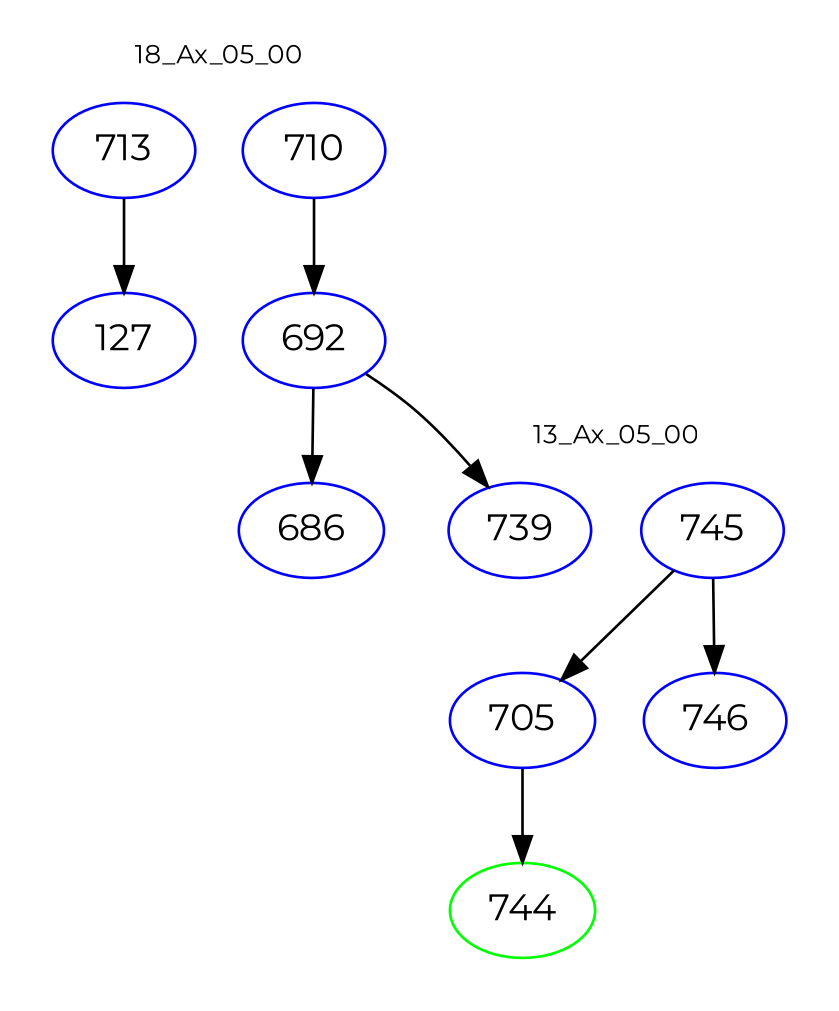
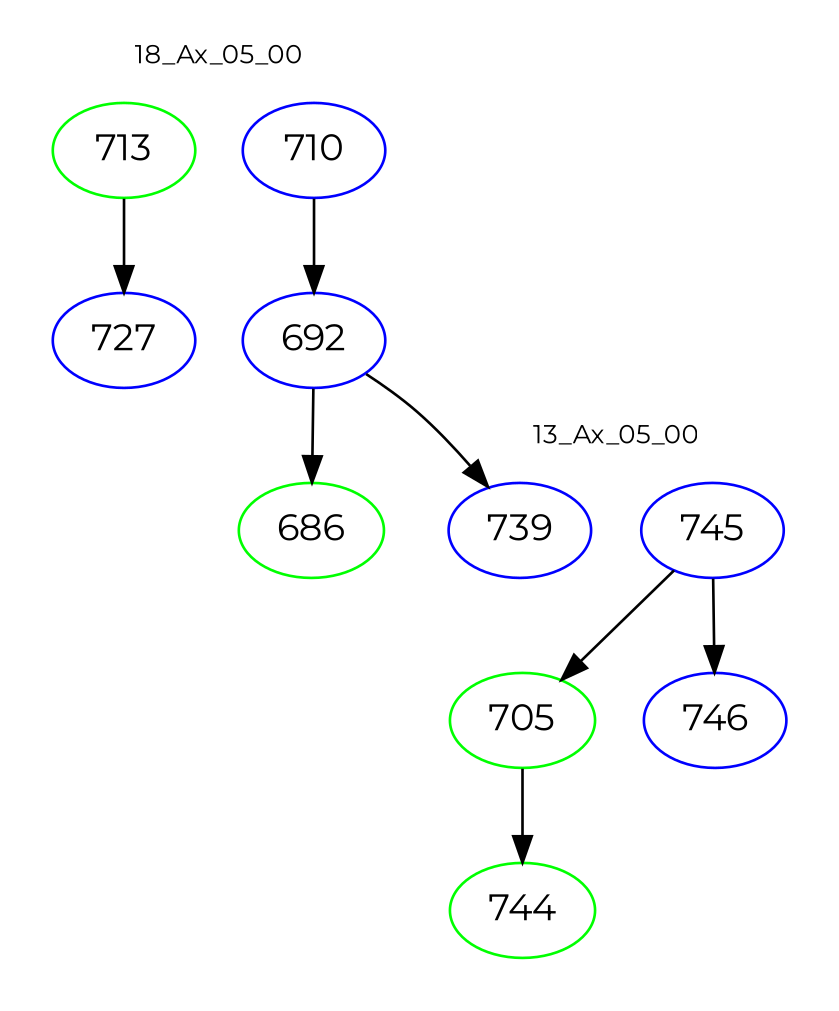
(124, 150) -> (124, 150)
(124, 340) -> (124, 340)
(311, 530) -> (311, 530)
(522, 720) -> (522, 720)
